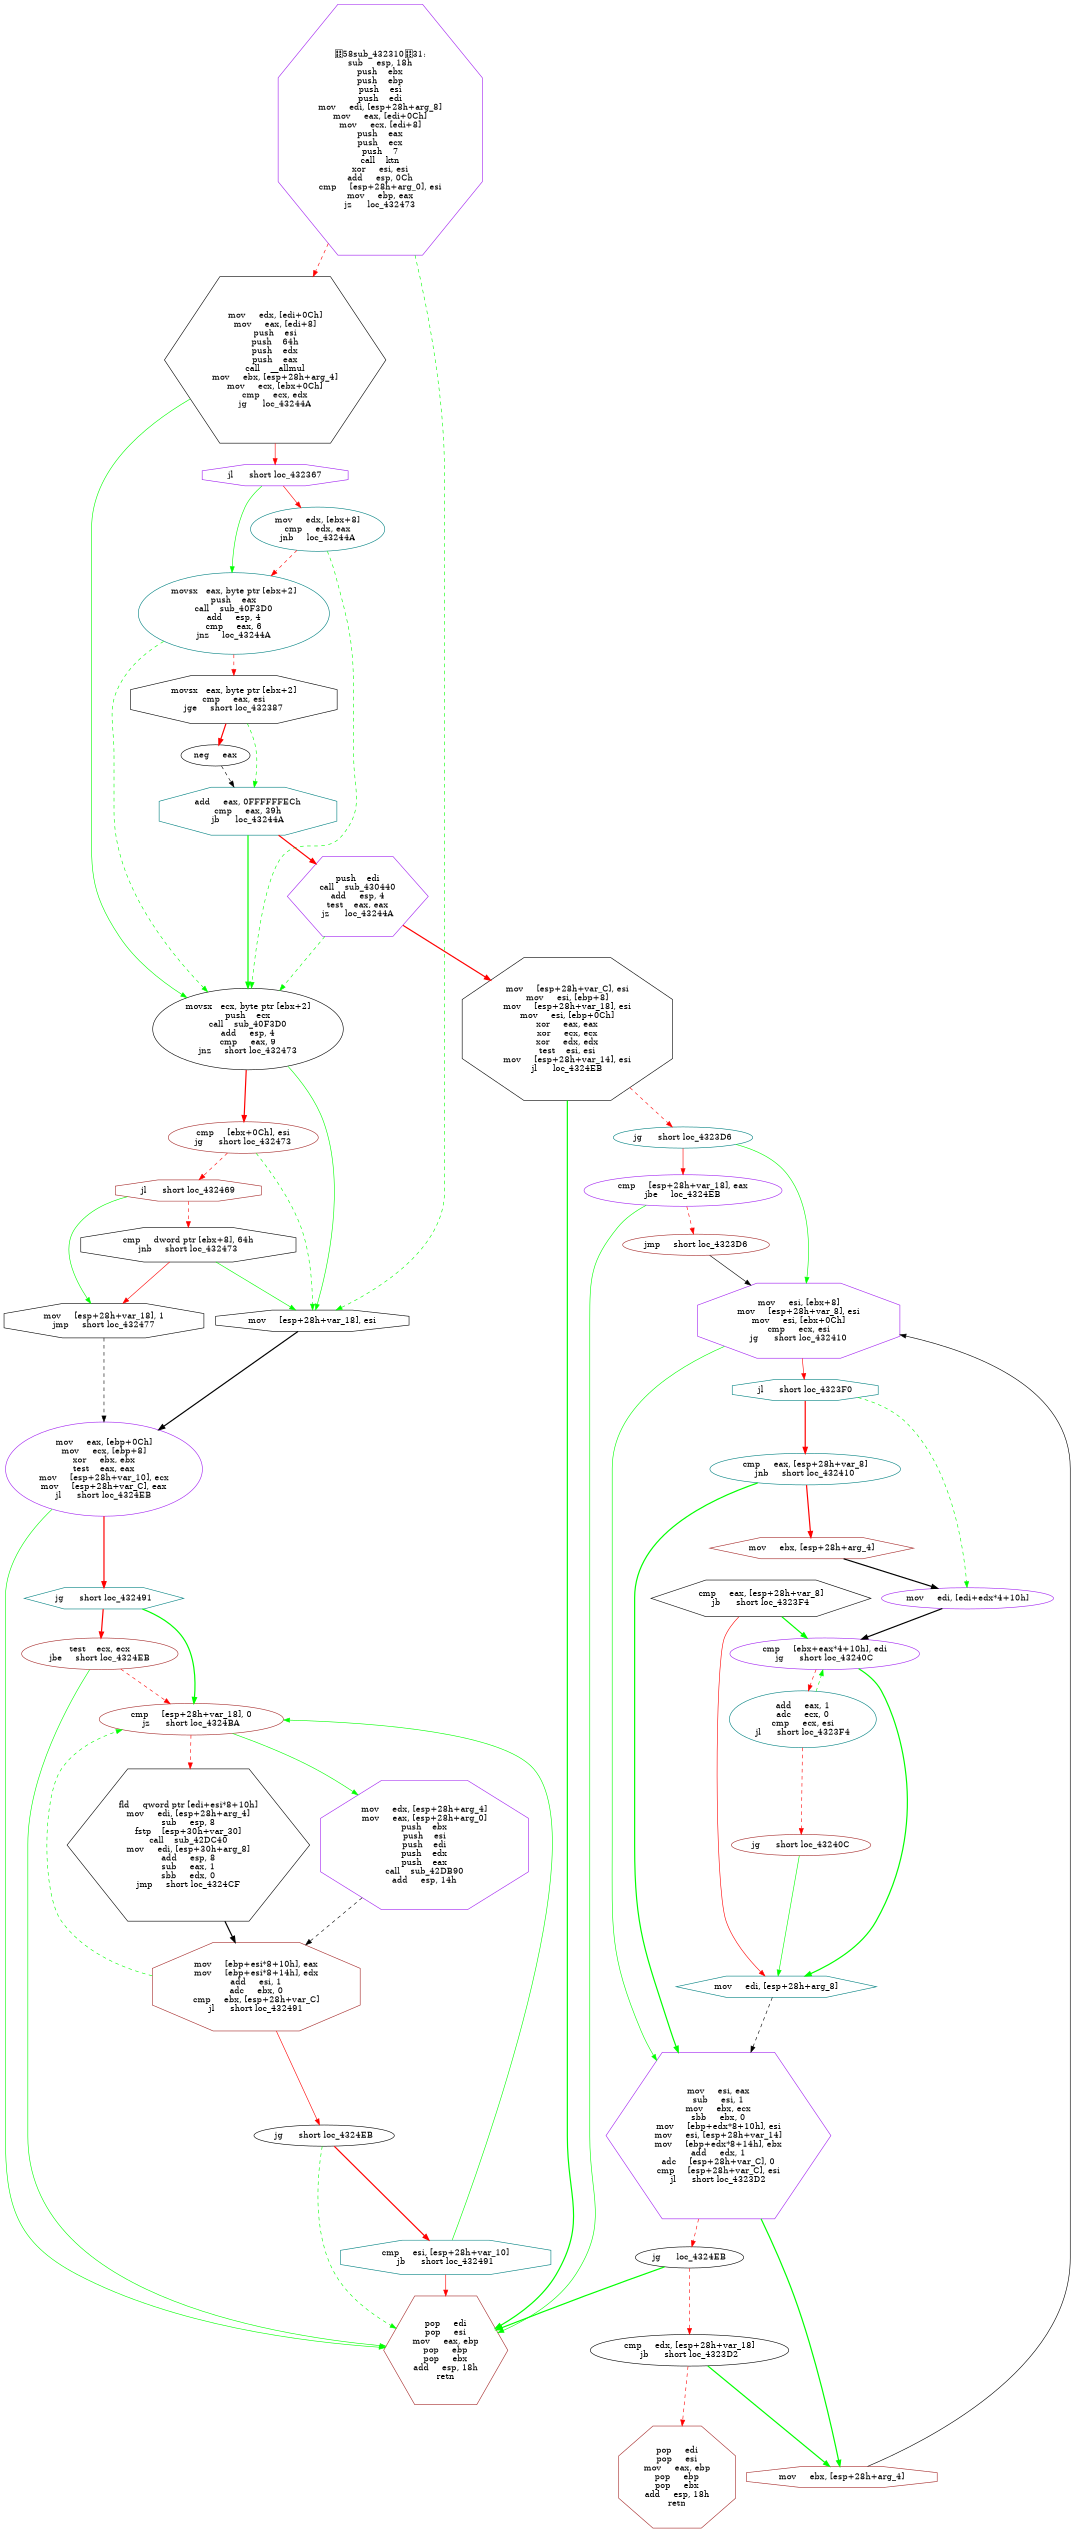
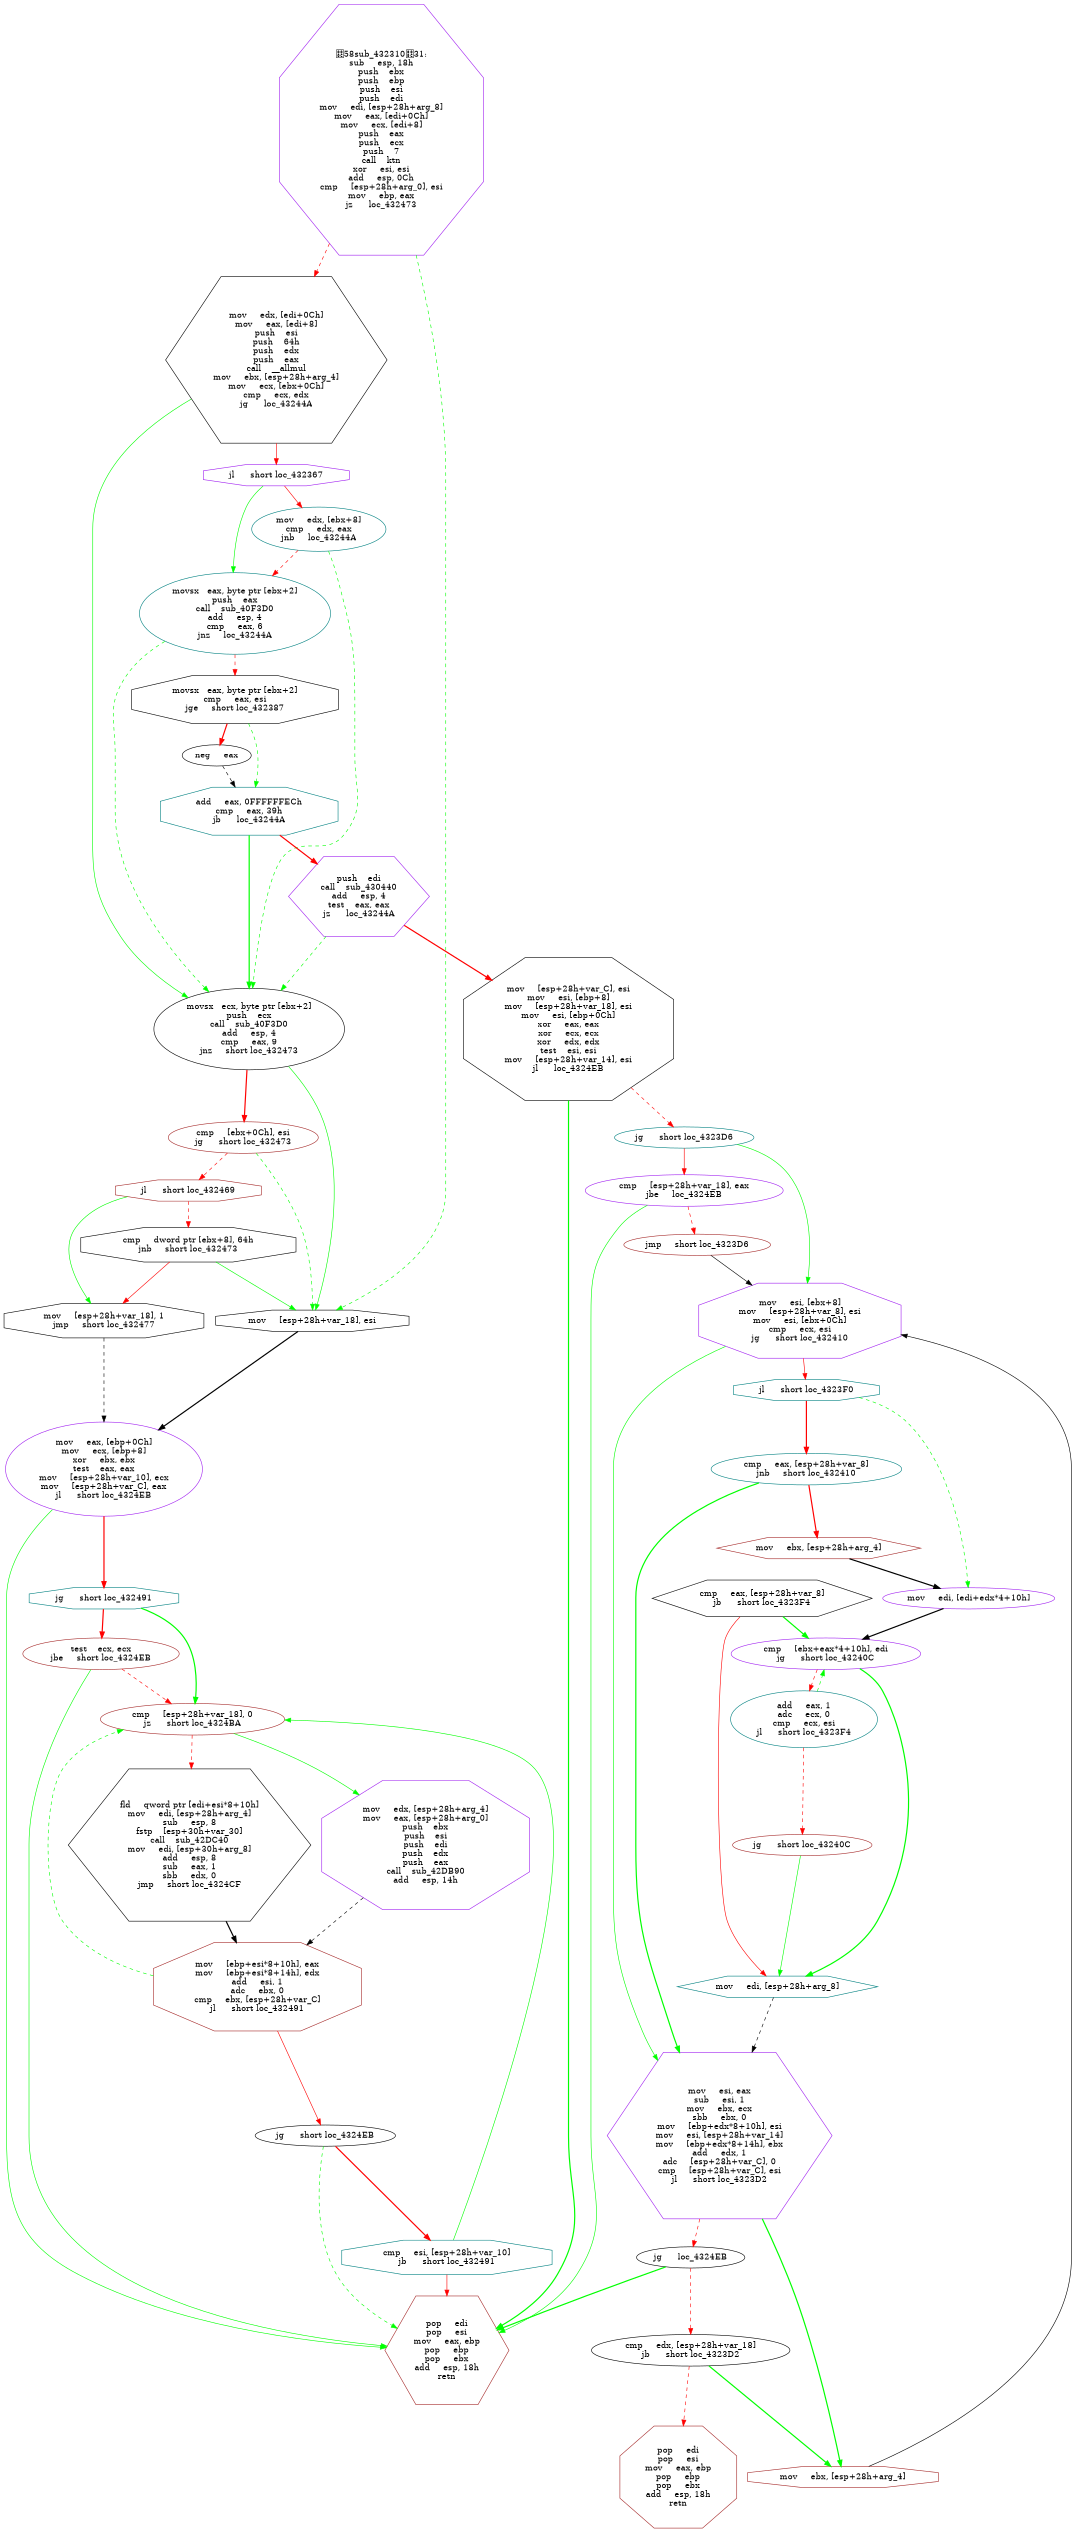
(104, 1598) -> (104, 1598)
